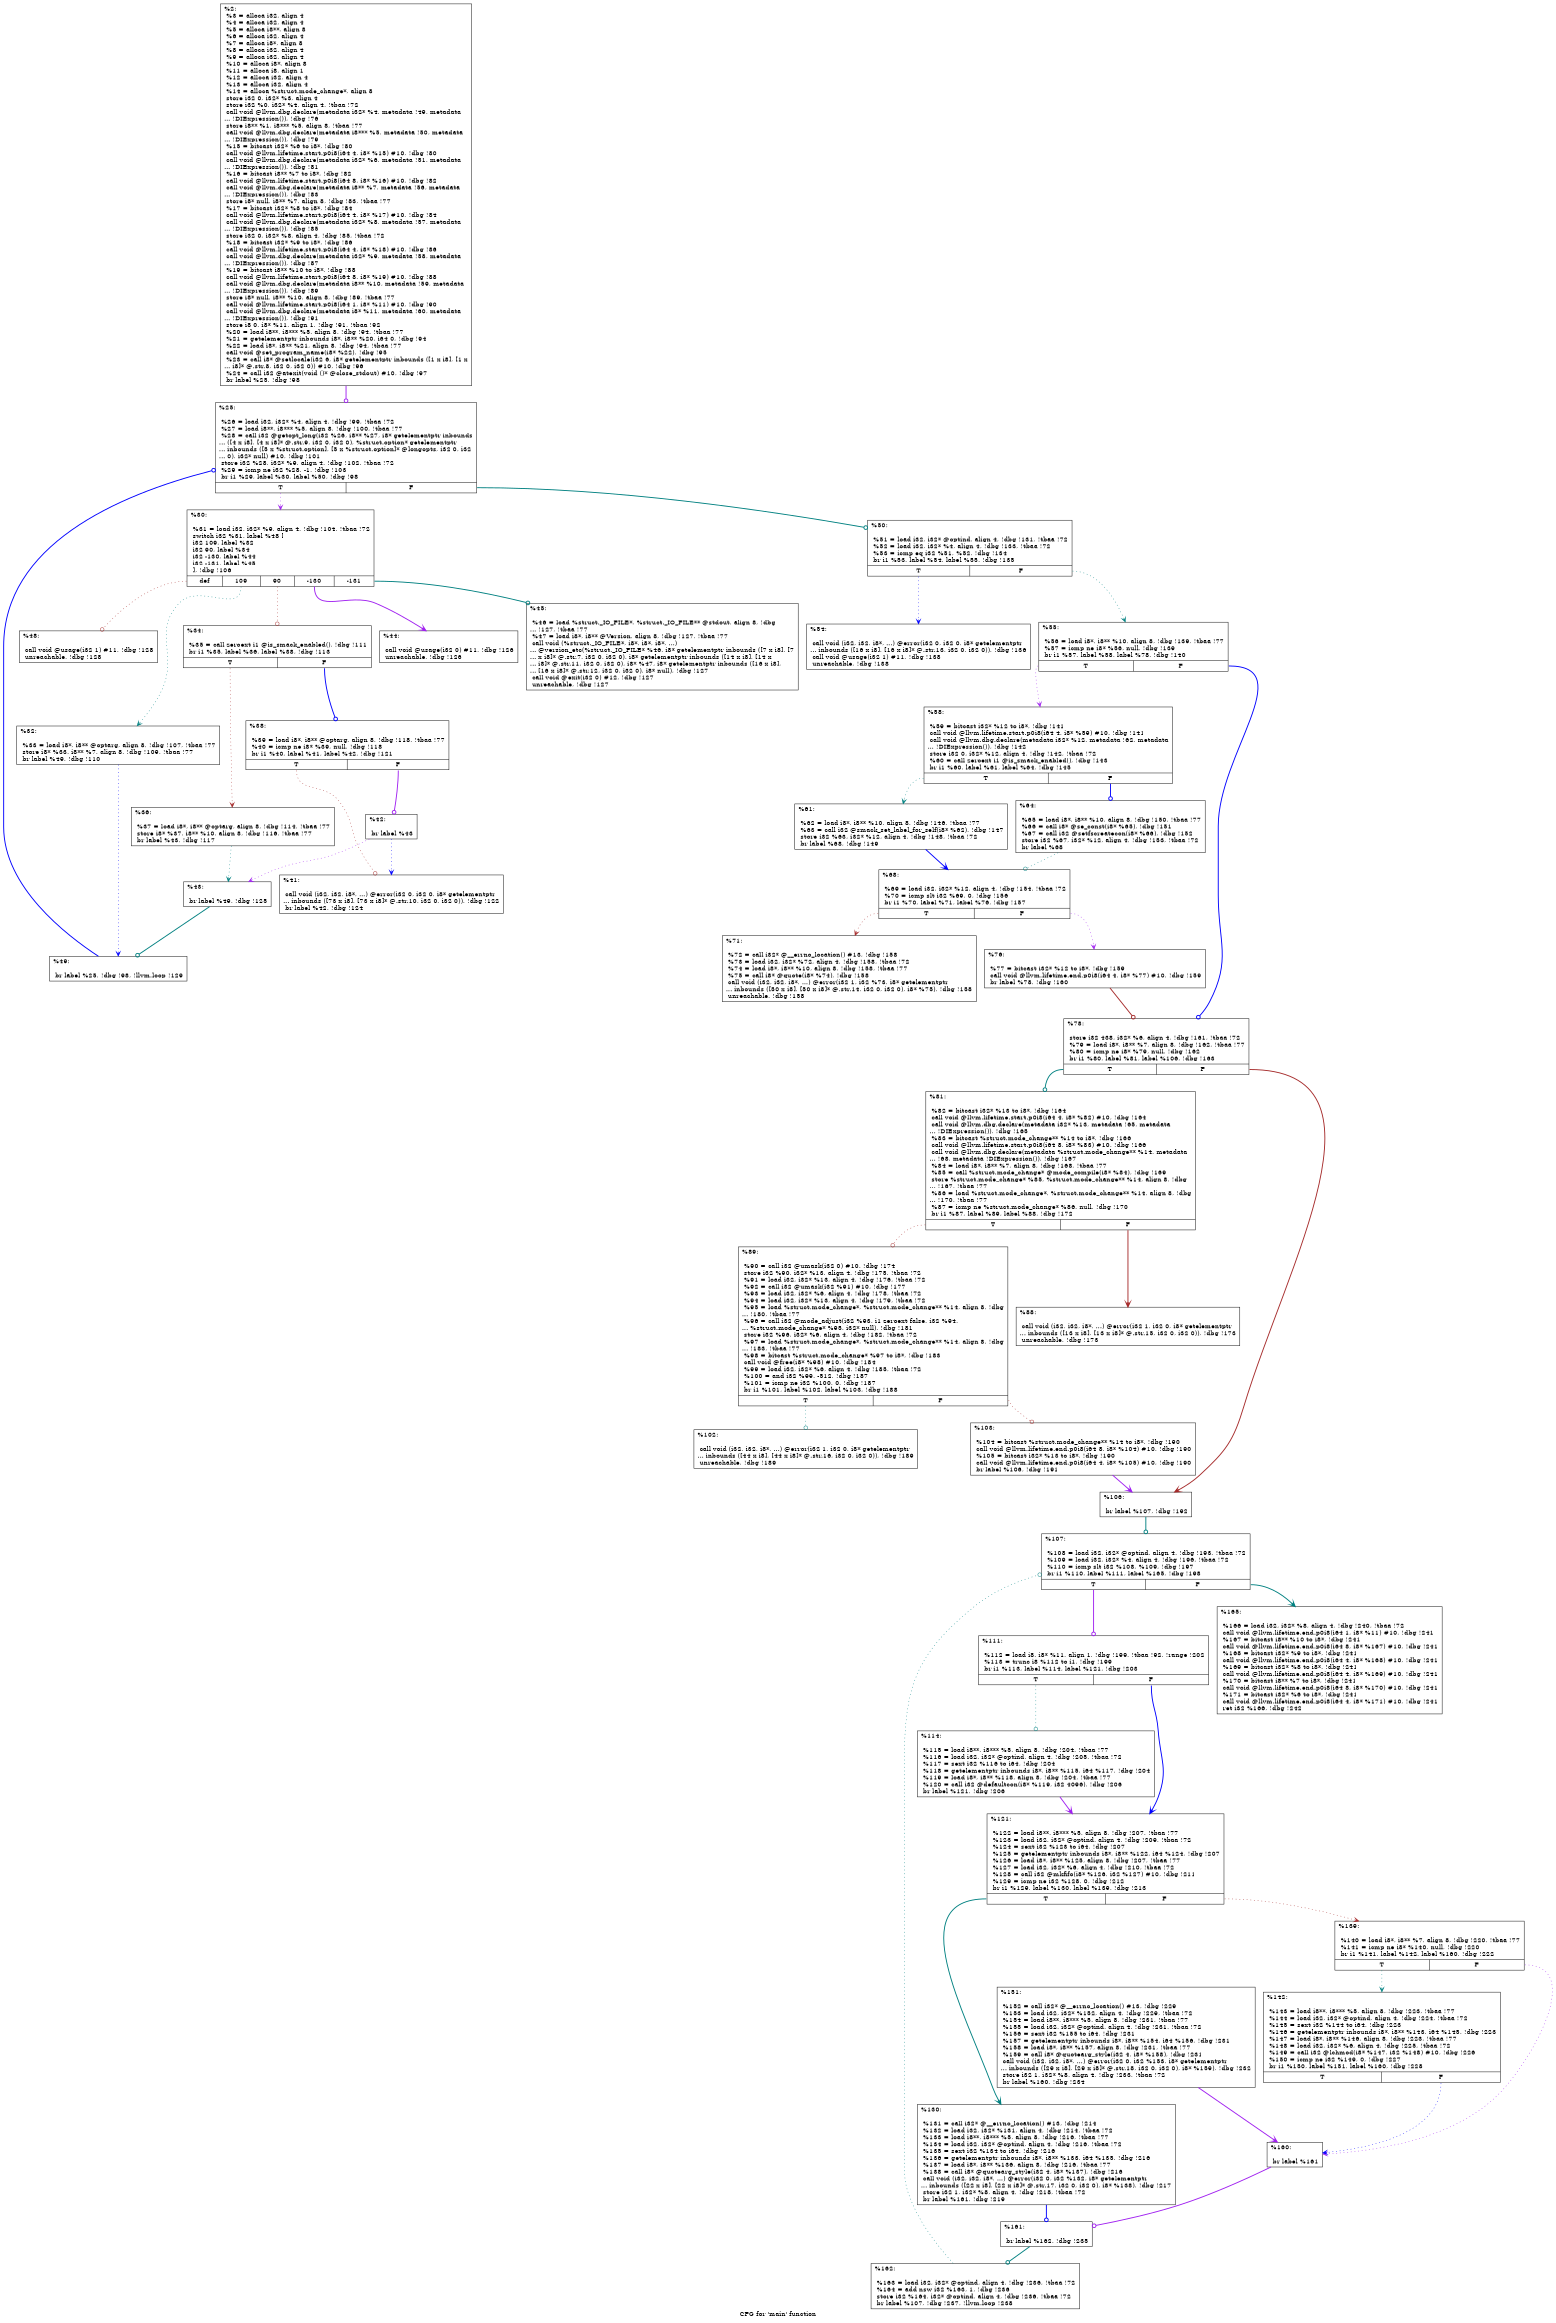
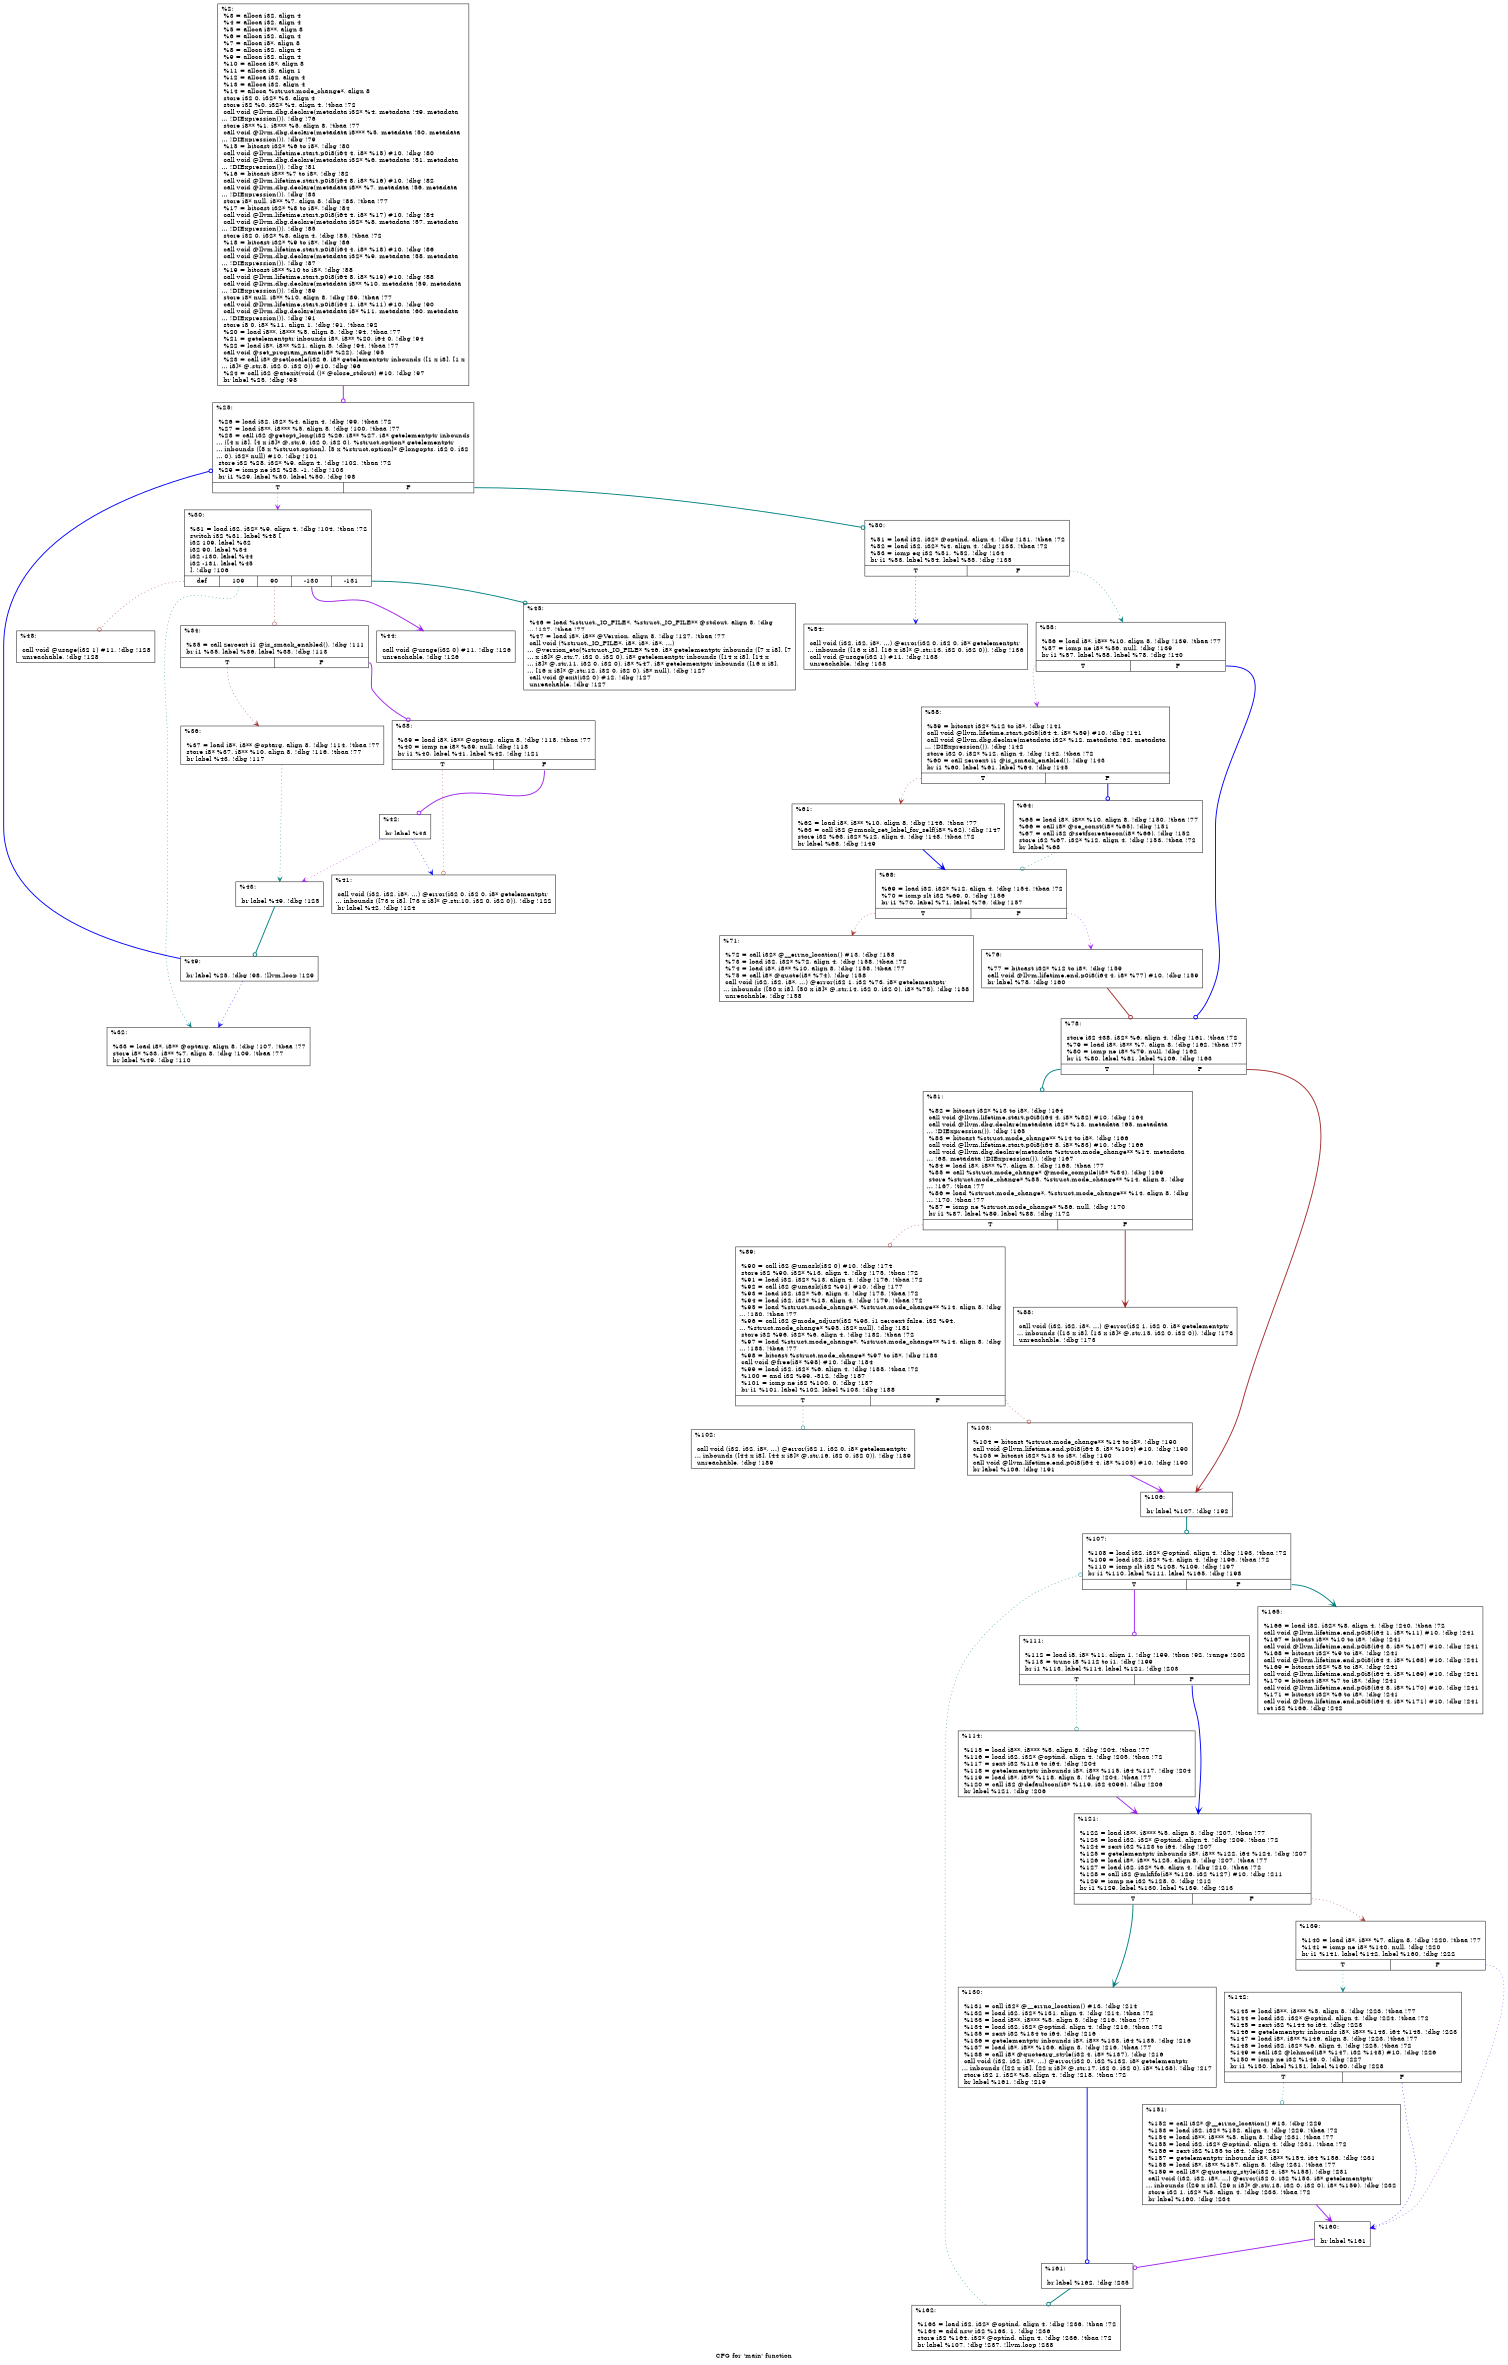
(328, 693) -> (378, 696)
(910, 785) -> (908, 785)
(118, 858) -> (232, 1002)
none -> (1283, 2092)
